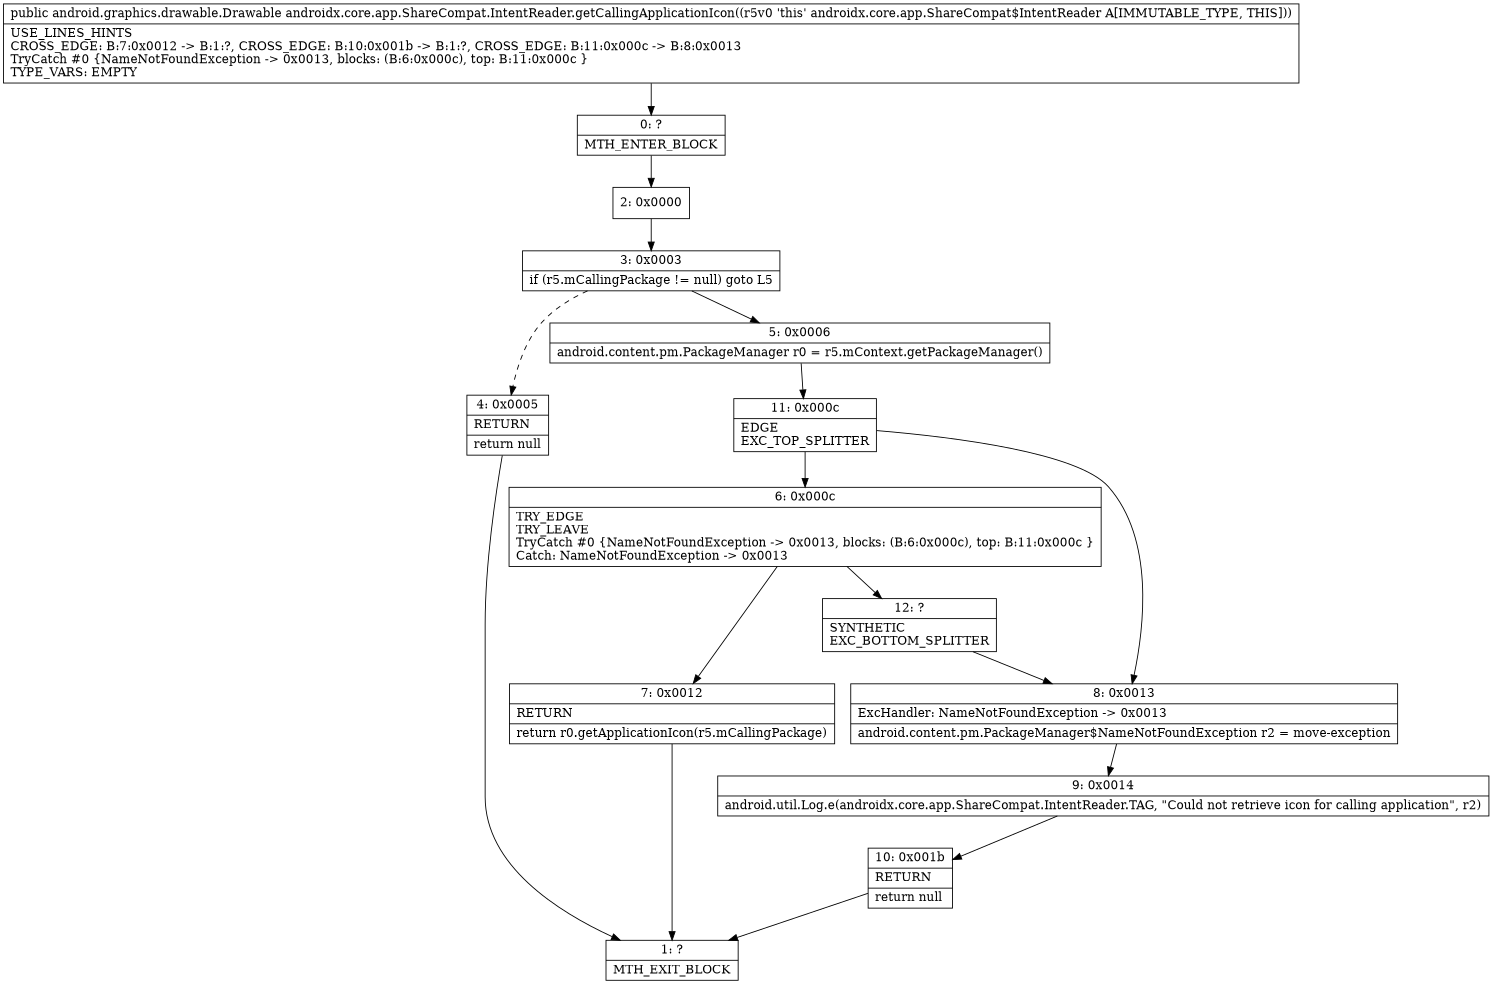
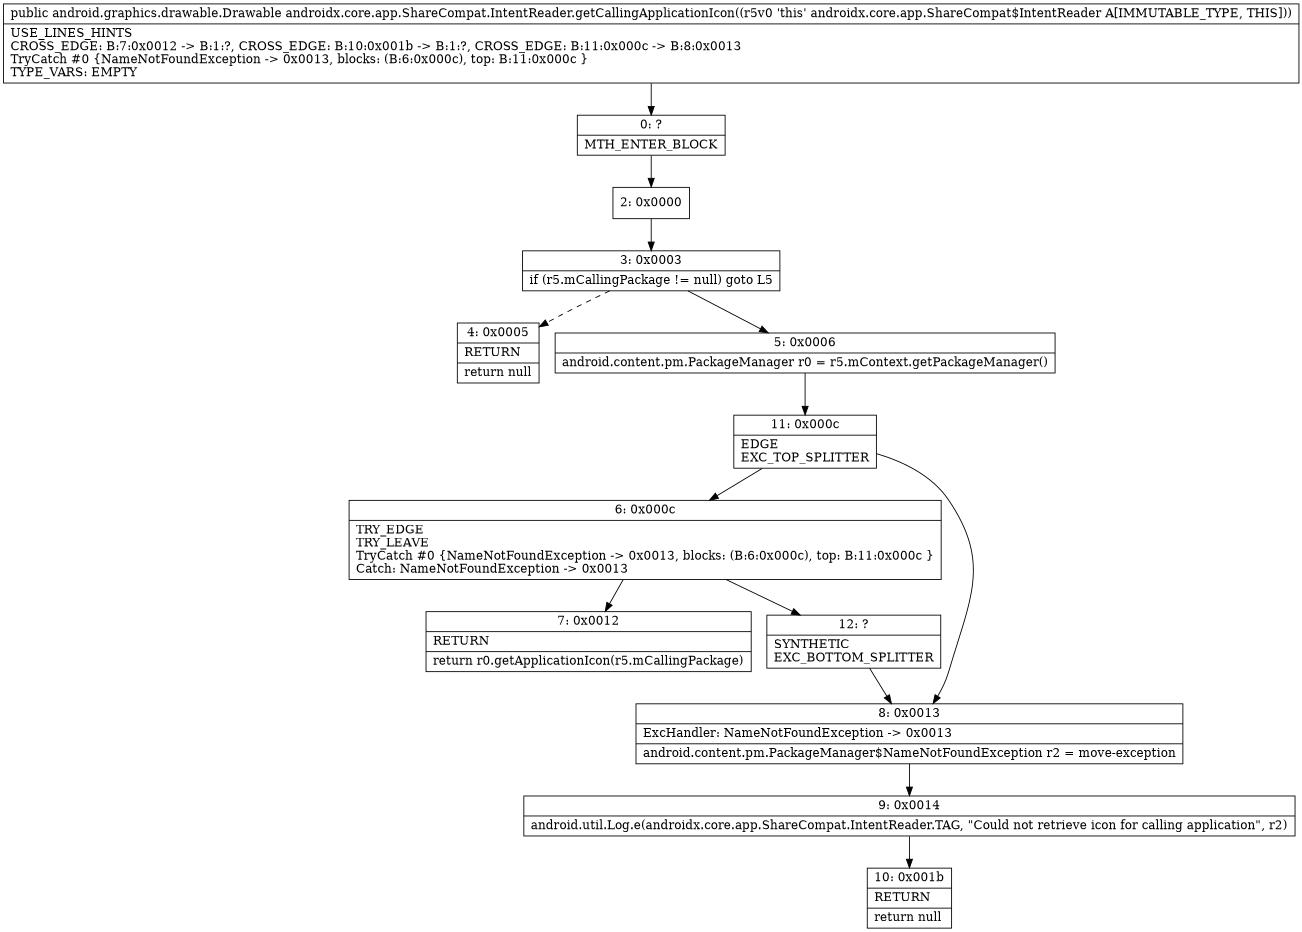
(672, 960) -> none
